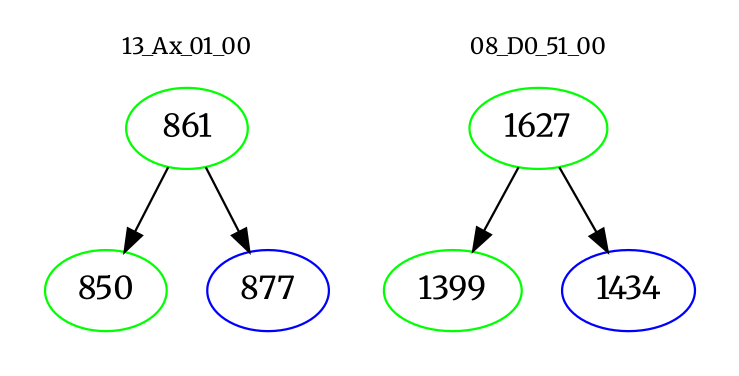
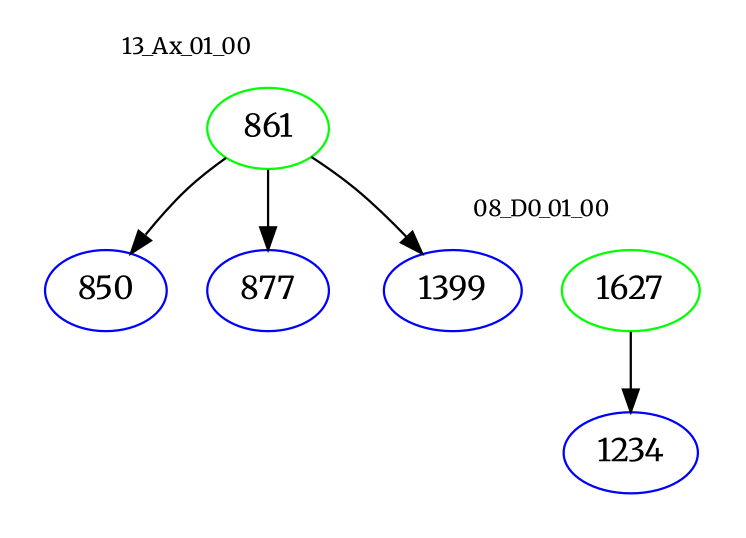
(538, 48) -> (542, 211)
(501, 199) -> (380, 211)
(106, 291) -> (106, 291)
(453, 291) -> (453, 291)
(629, 291) -> (631, 453)
